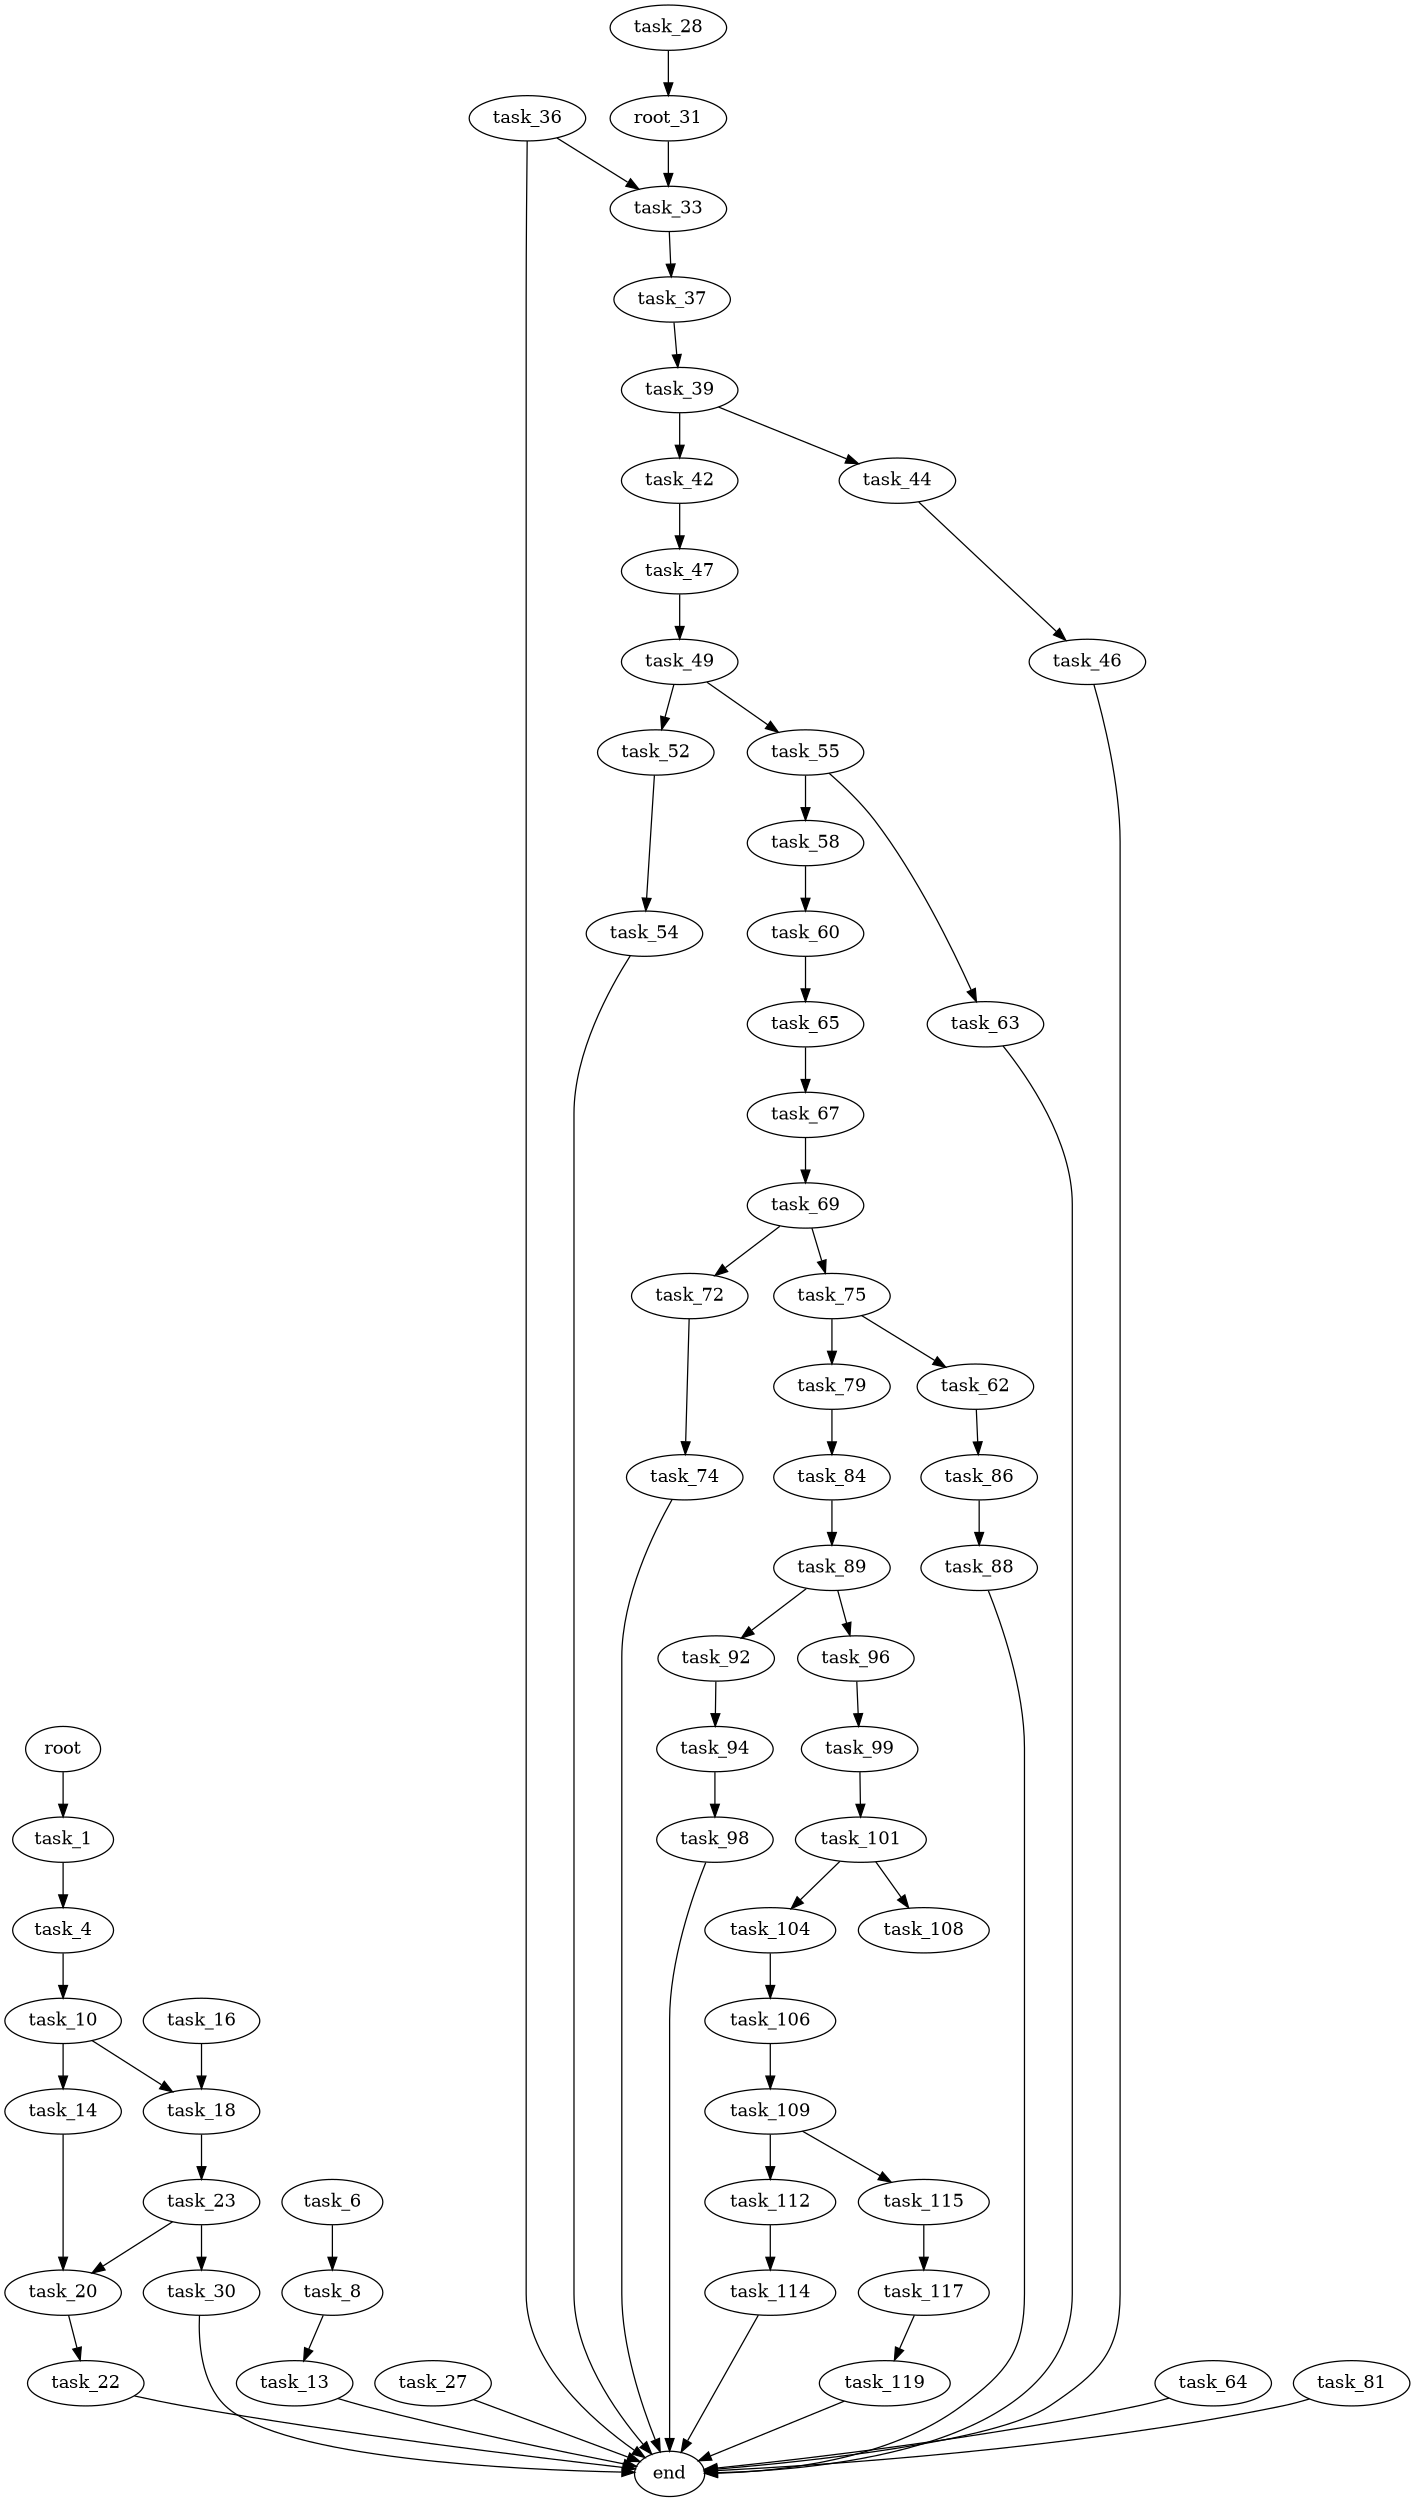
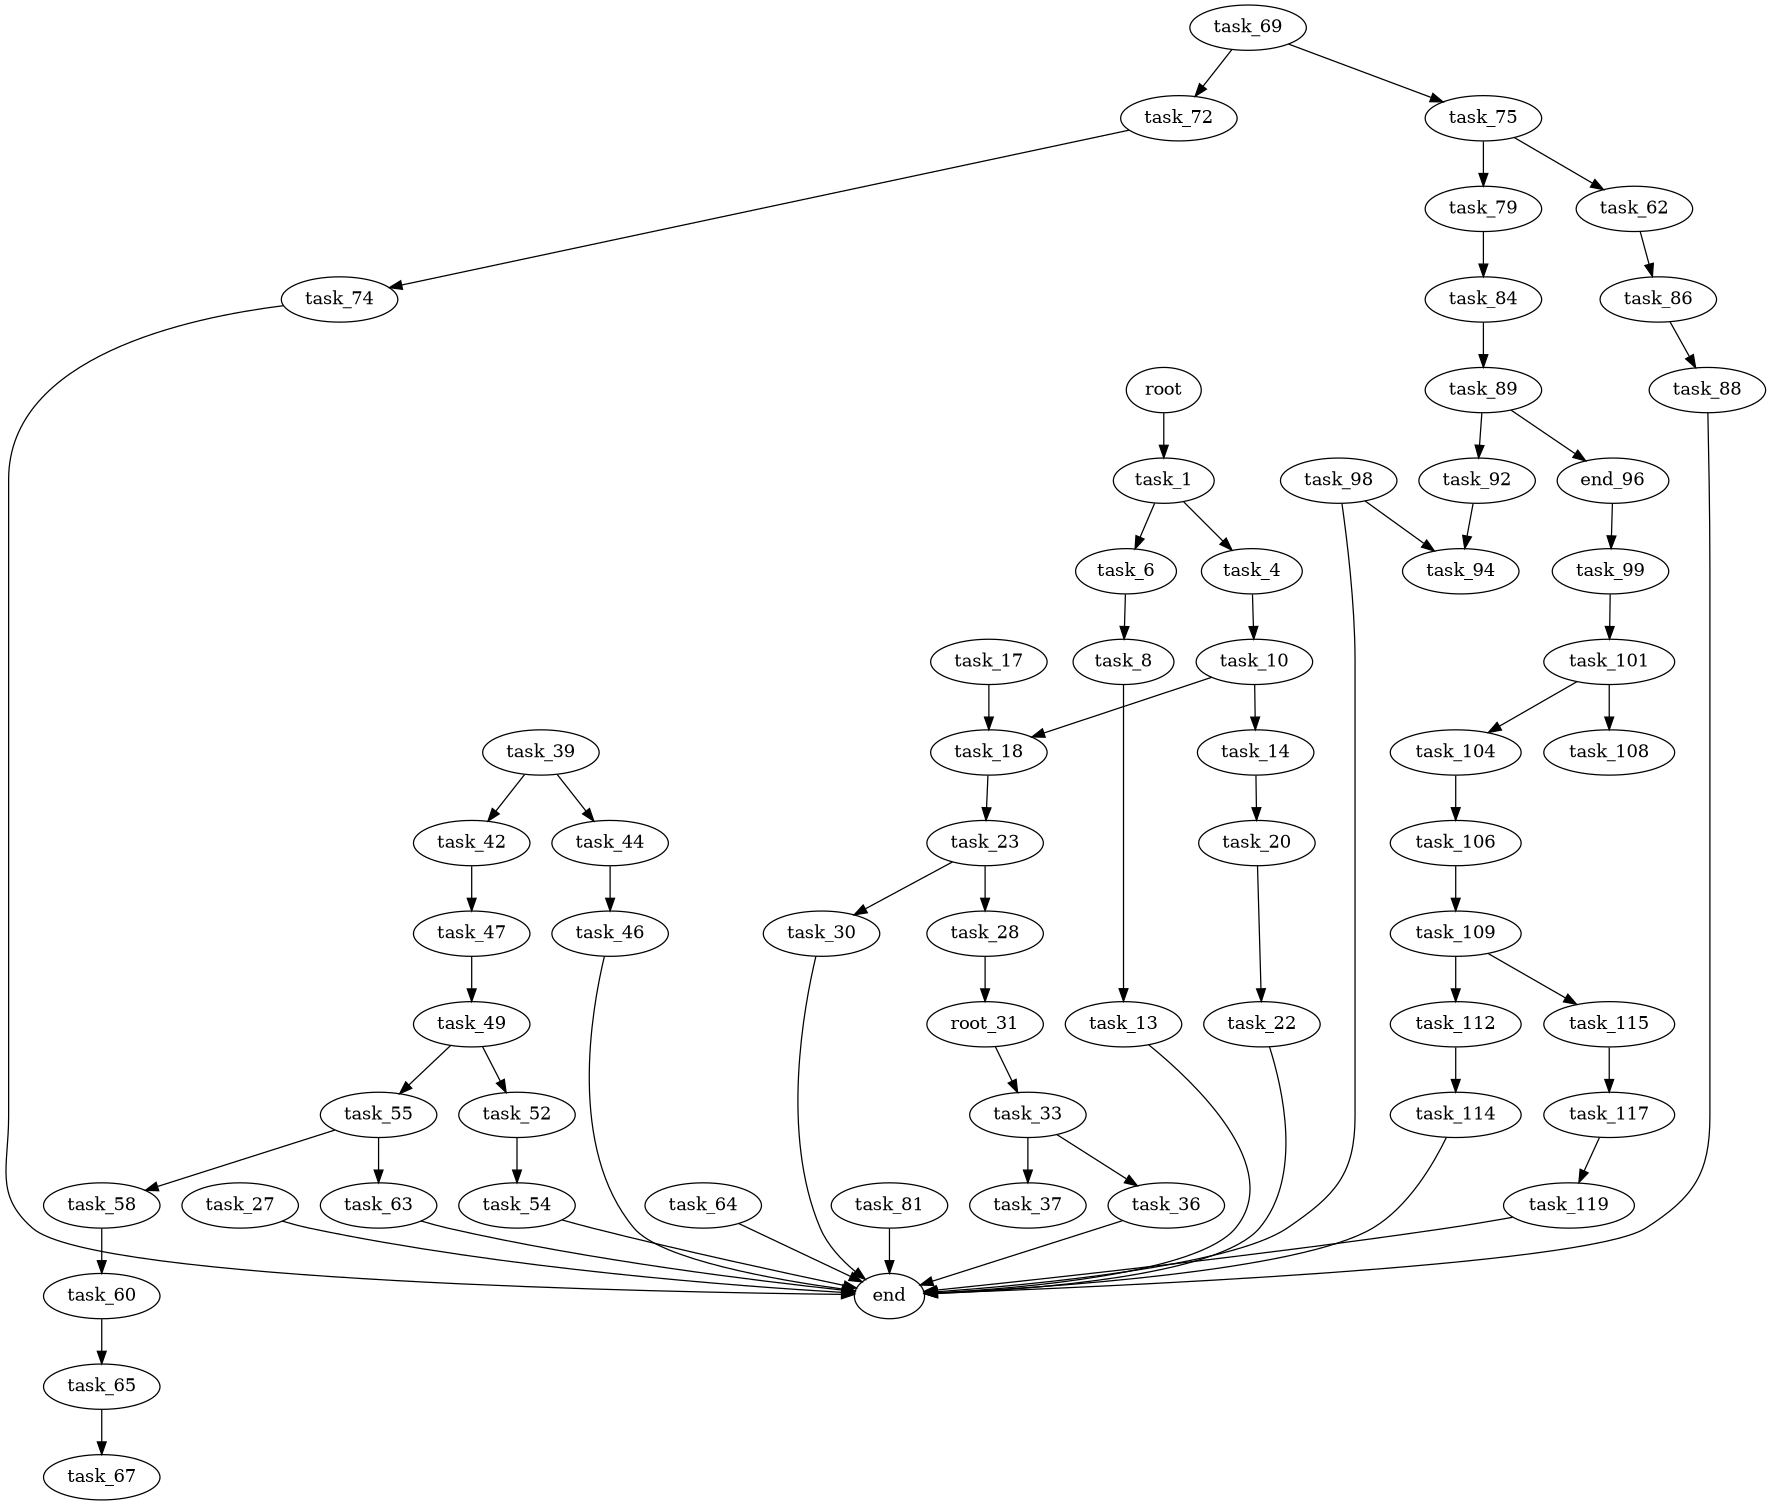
(592, 160) -> (1092, 1157)
(675, 339) -> none
none -> (1147, 520)
(806, 1154) -> none
(856, 1658) -> (1613, 481)
(715, 1788) -> (1394, 522)
(202, 2021) -> (989, 662)
(138, 2244) -> (985, 882)
